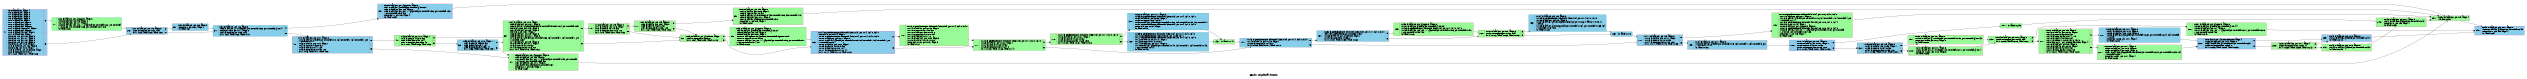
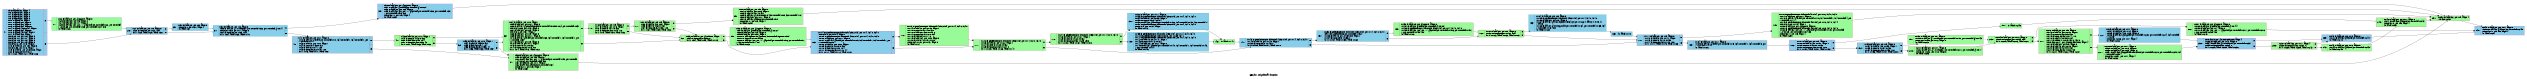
(1567, 35) -> (1580, 38)
